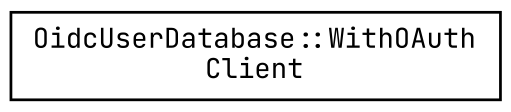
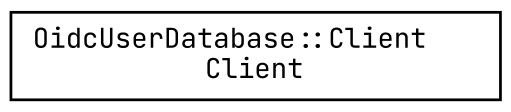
(256, 56) -> (256, 56)
